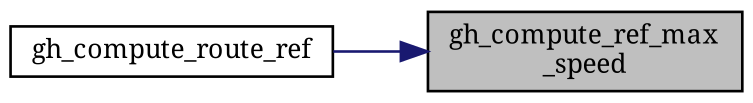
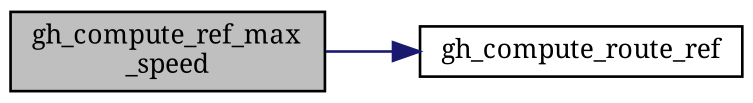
(367, 52) -> (359, 52)
